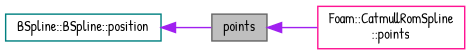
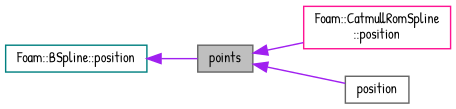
(83, 28) -> (76, 59)
(391, 28) -> (377, 28)
none -> (377, 90)
